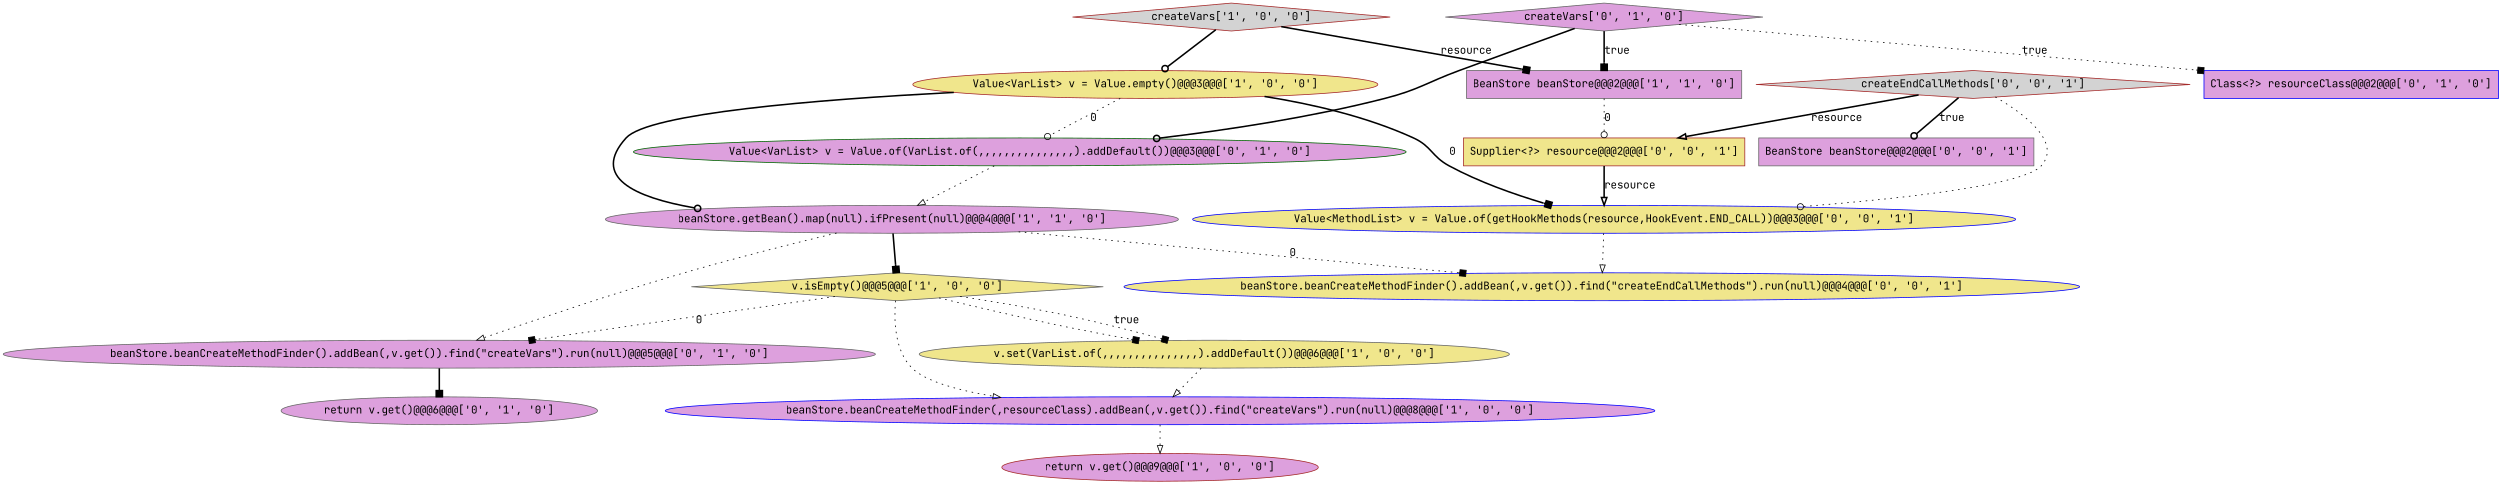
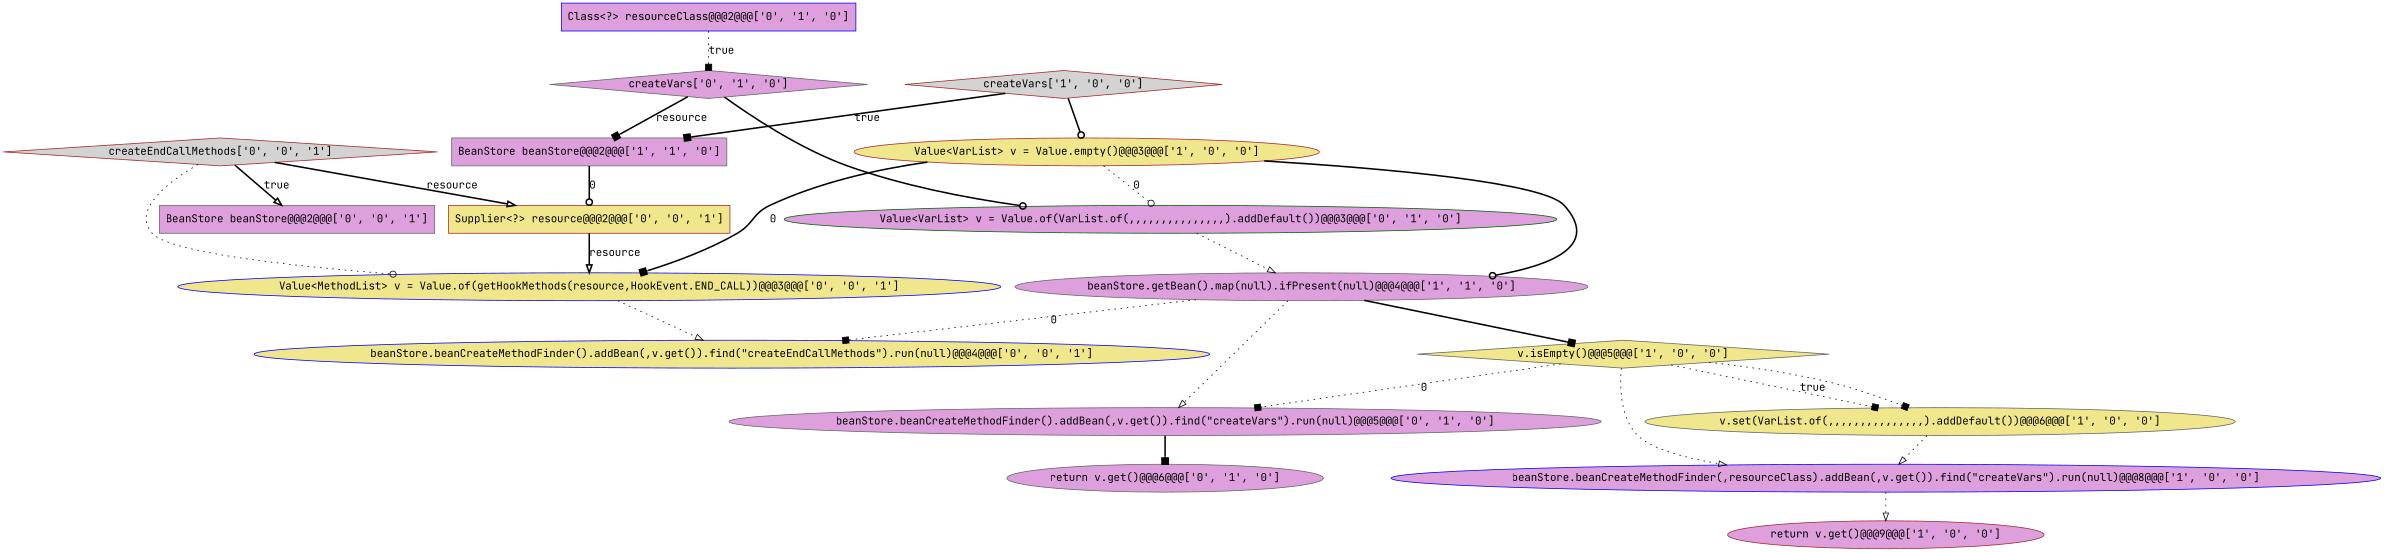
(1938, 47) -> (709, 47)
(1467, 51) -> (867, 118)
(1617, 51) -> (682, 118)
(1604, 115) -> (589, 182)
(1938, 116) -> (255, 183)
